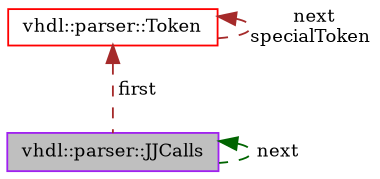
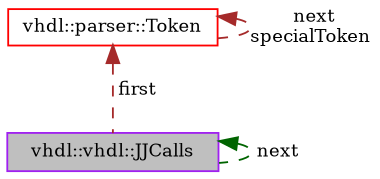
(113, 152) -> (113, 152)
